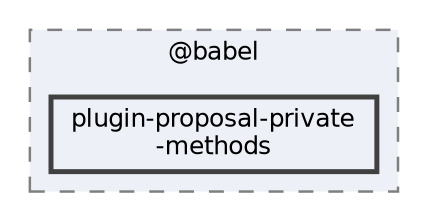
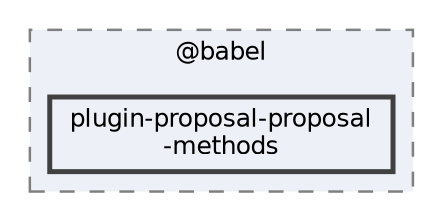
(214, 134) -> (221, 134)
